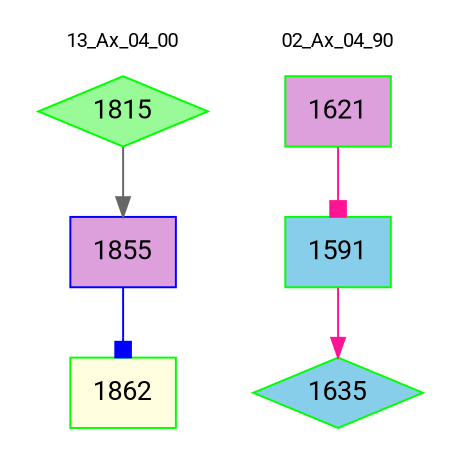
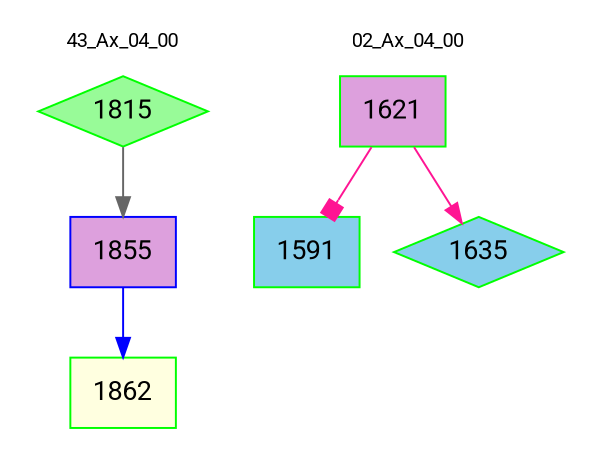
(123, 42) -> (123, 42)
(338, 42) -> (408, 42)
(123, 313) -> (123, 313)
(338, 313) -> (433, 177)
